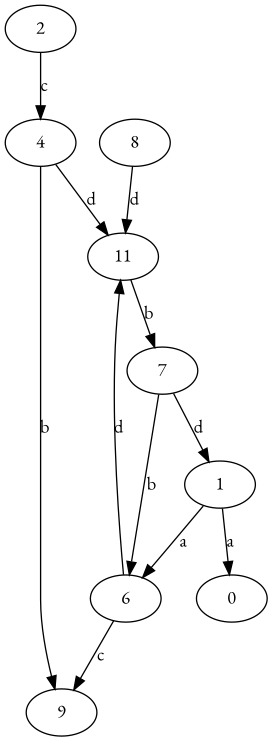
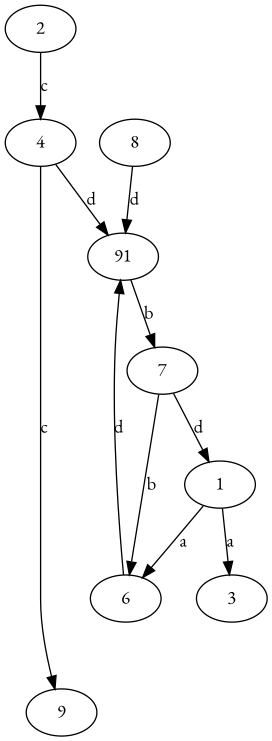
(123, 257) -> (123, 257)
(45, 428) -> (45, 428)
(232, 599) -> (232, 599)
(97, 650) -> none
